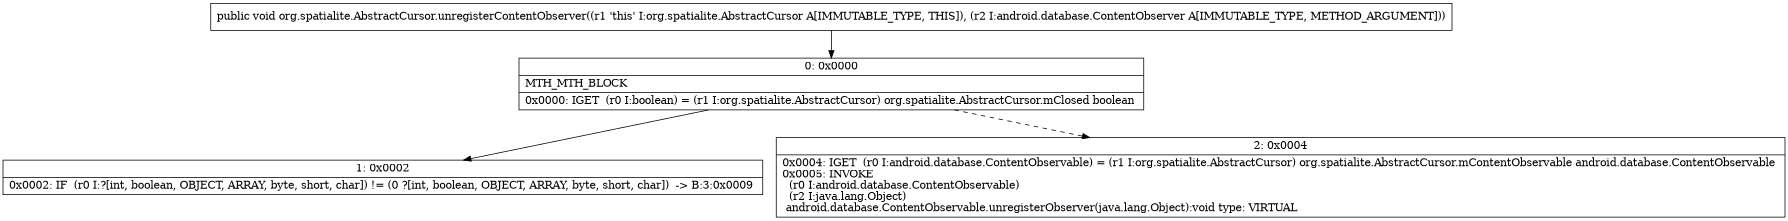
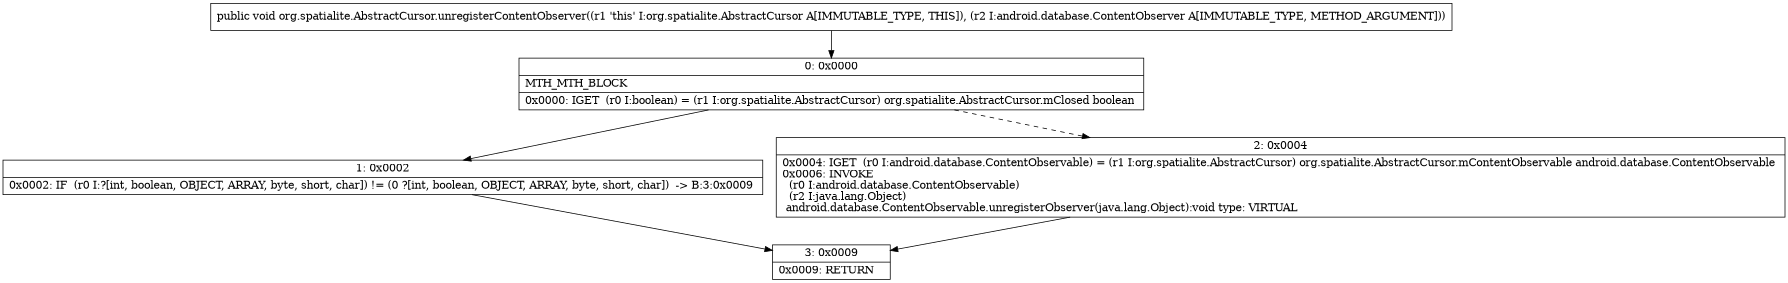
(831, 174) -> (831, 174)
none -> (831, 262)
